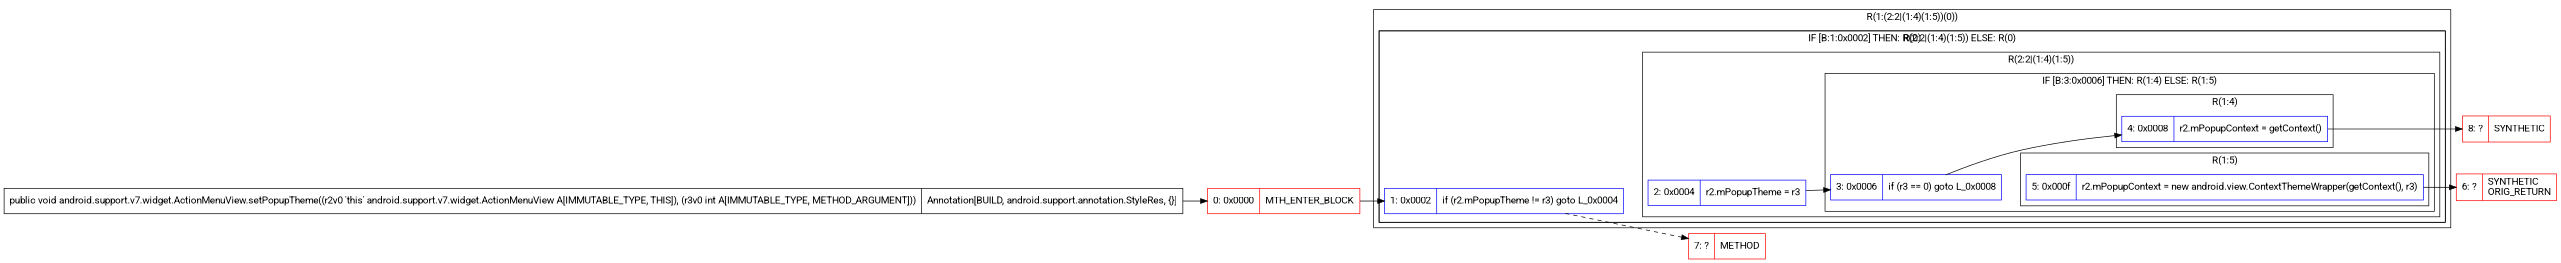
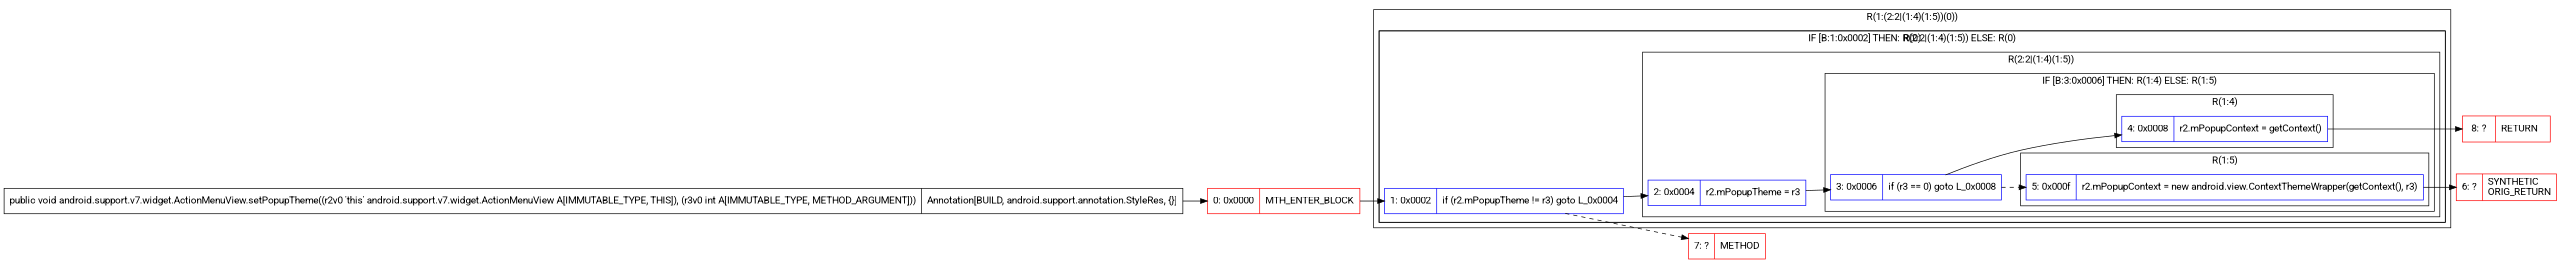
(2519, 129) -> (2519, 129)
none -> (2010, 187)
none -> (1632, 196)
